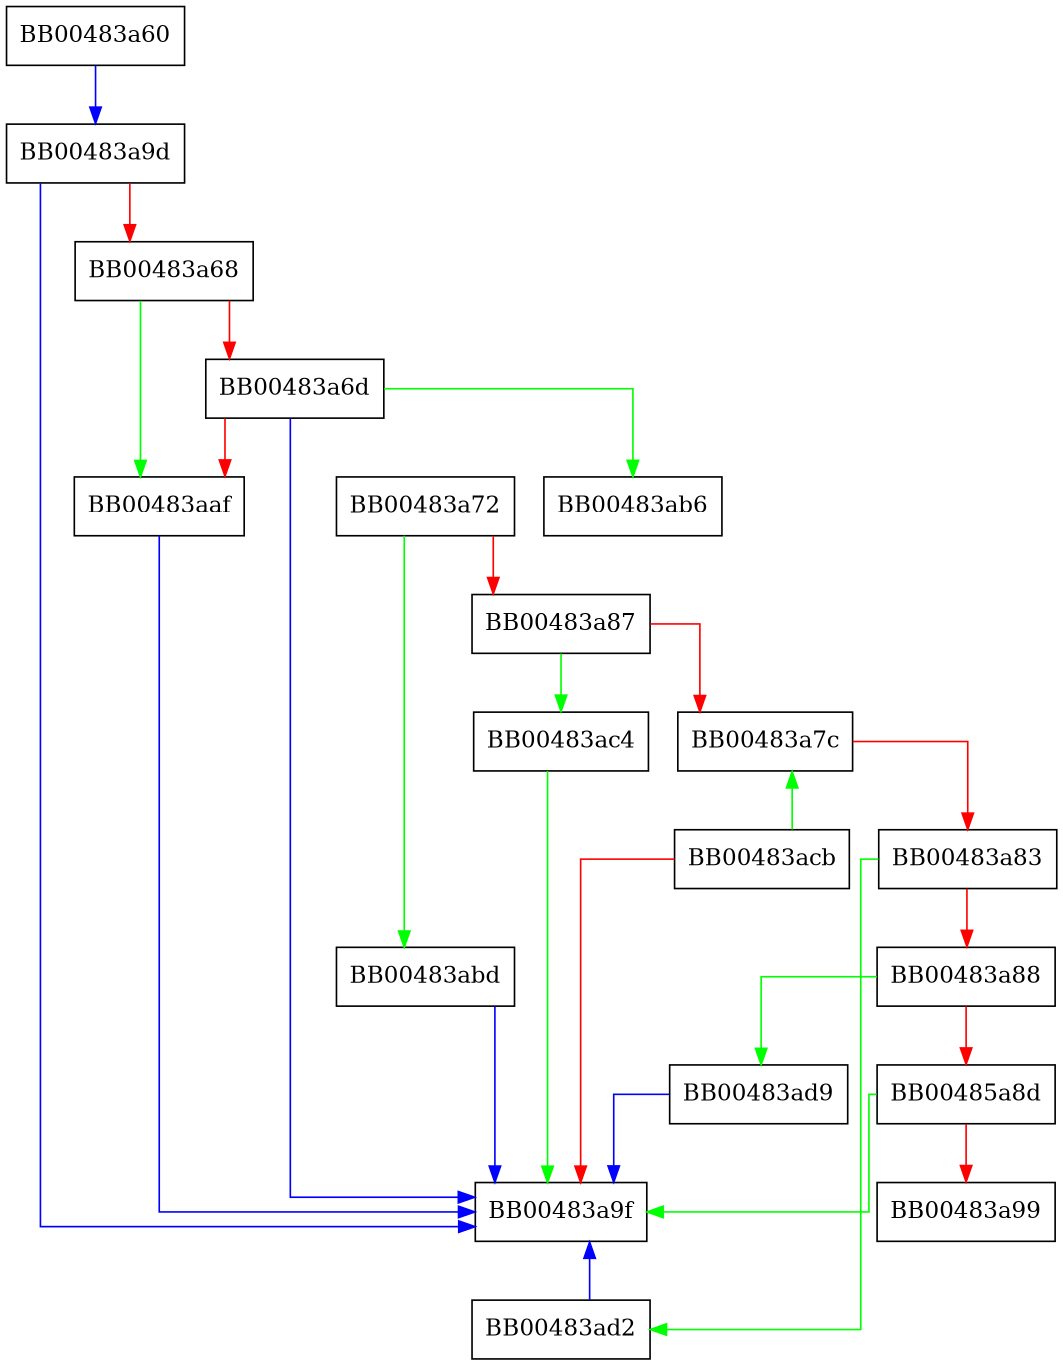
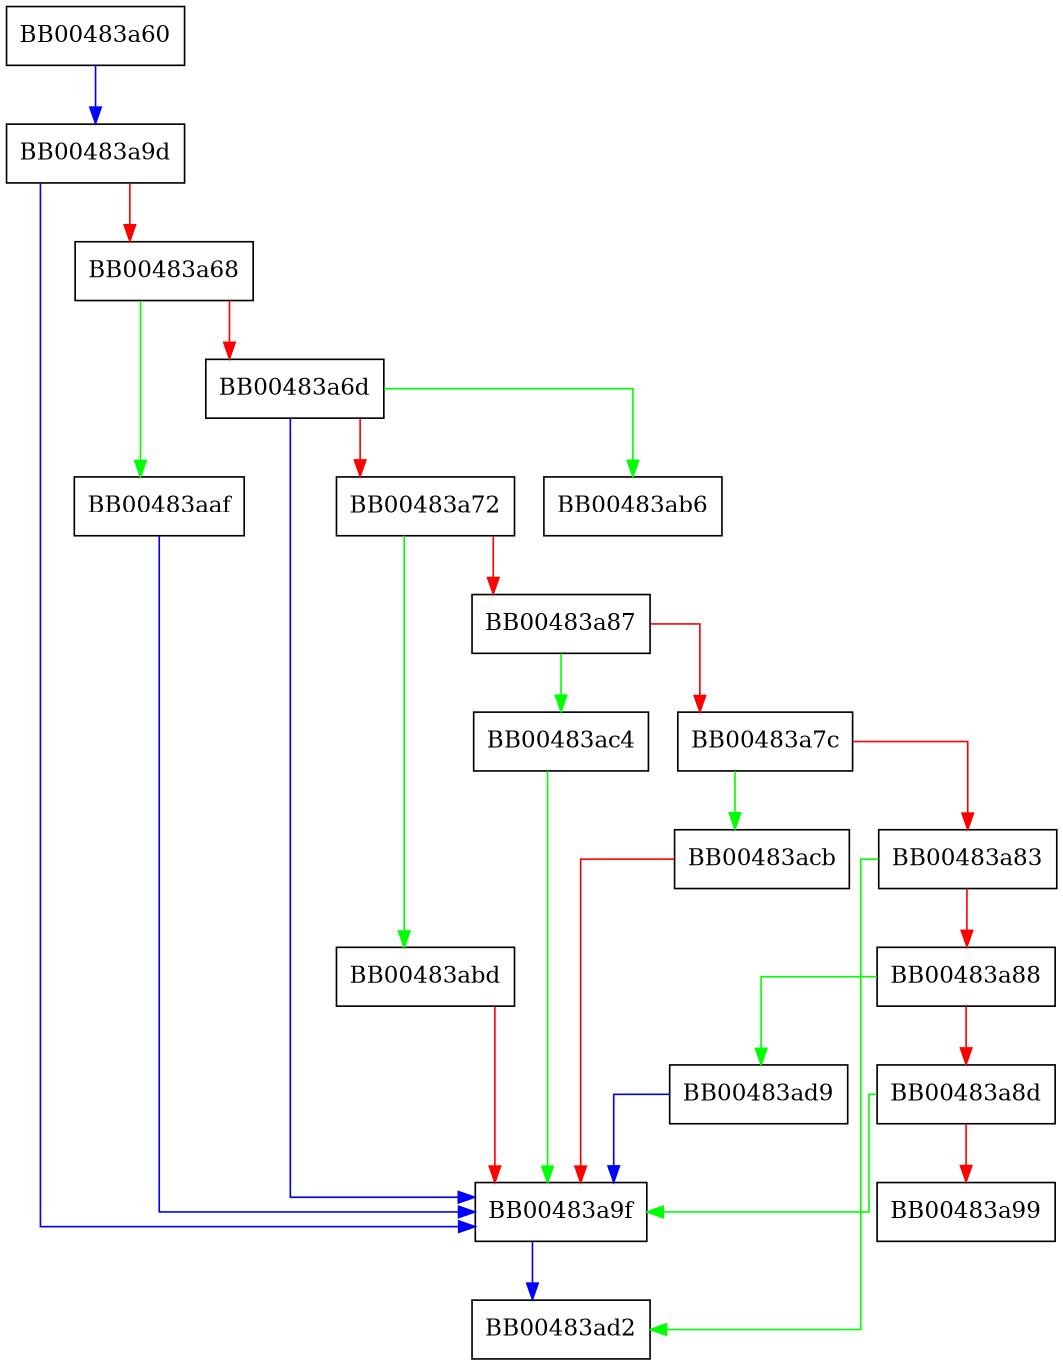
(225, 439) -> (360, 439)
(792, 809) -> (735, 792)
(495, 1086) -> (495, 1086)
(966, 1094) -> (966, 1094)
(590, 1279) -> (532, 1262)
